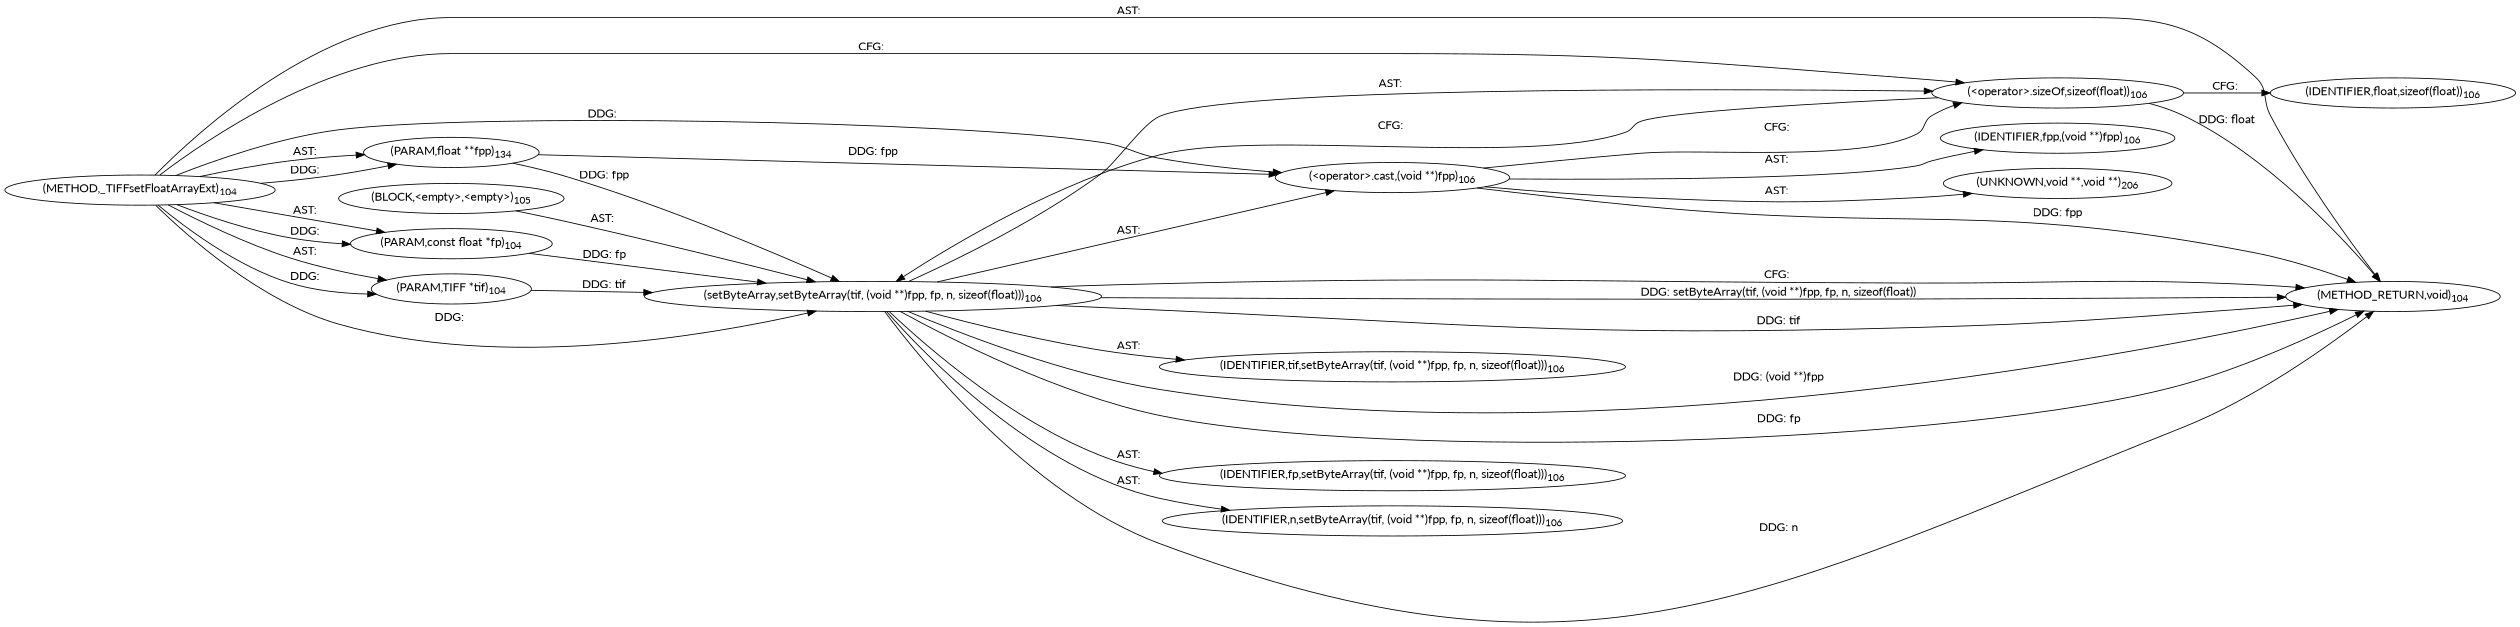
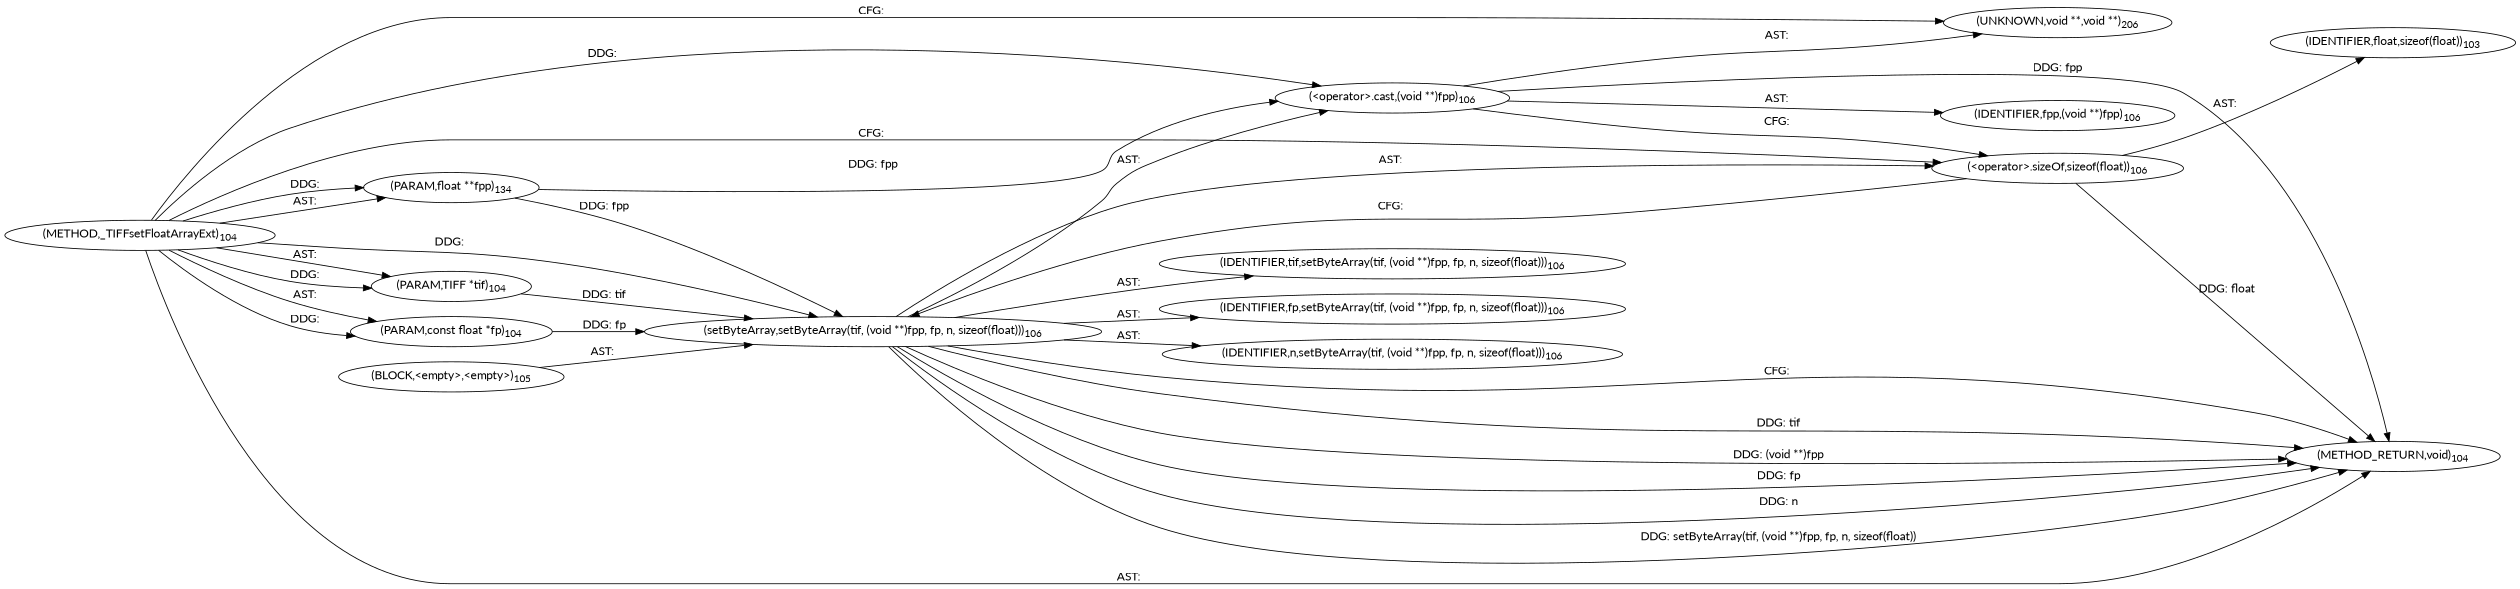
none -> (1006, 18)
(2227, 87) -> (2227, 104)
(2472, 92) -> (2472, 41)
